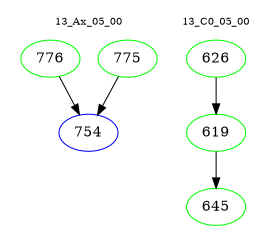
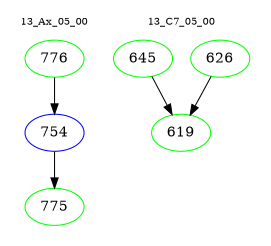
(216, 22) -> (182, 22)
(111, 91) -> (55, 165)
(216, 165) -> (160, 91)
